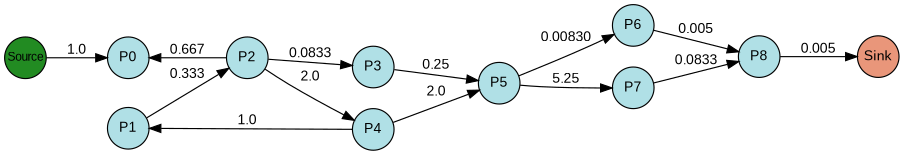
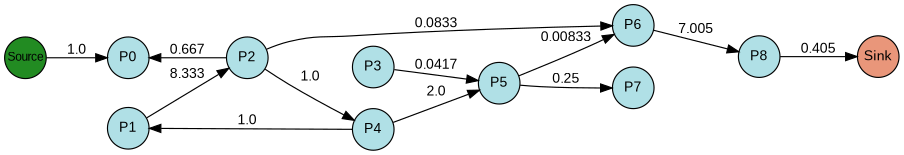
(696, 29) -> (696, 29)
(566, 38) -> (566, 38)
(819, 49) -> (819, 49)
(304, 62) -> (433, 32)
(436, 65) -> (436, 65)
(691, 74) -> none
(188, 75) -> (188, 75)
(310, 77) -> (310, 77)
(566, 79) -> (566, 79)
